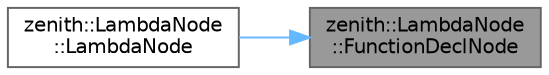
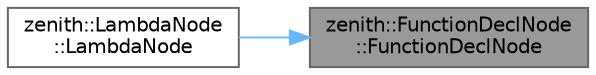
(425, 37) -> (449, 37)
